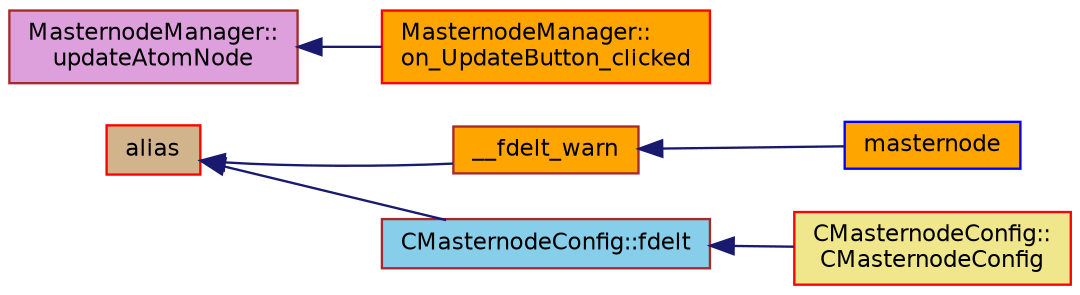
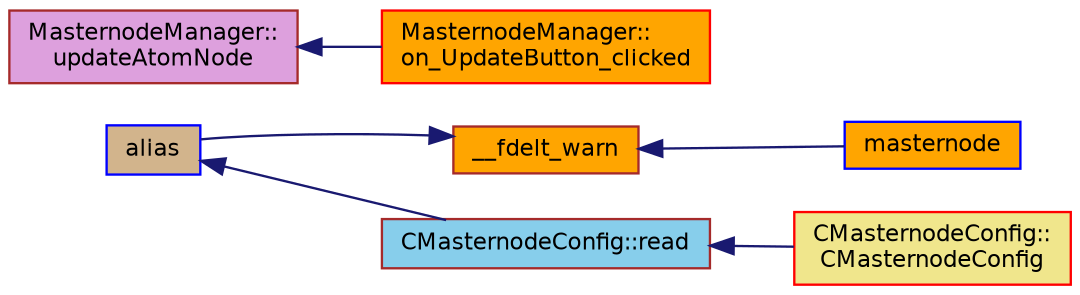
(153, 150) -> (153, 150)
(339, 166) -> (315, 134)
(546, 244) -> (546, 244)
